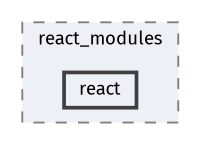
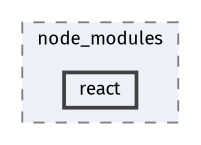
(100, 40) -> (100, 40)
